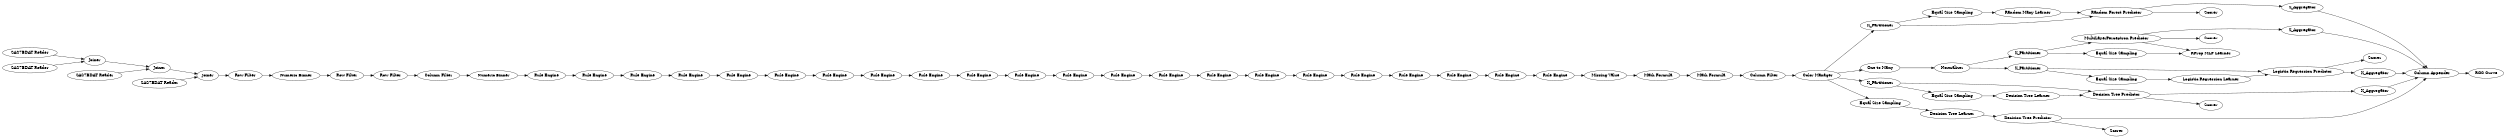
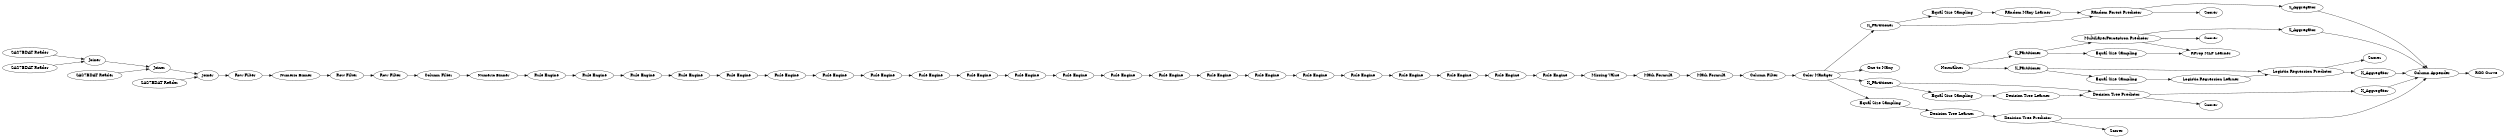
(1916, 68) -> none
